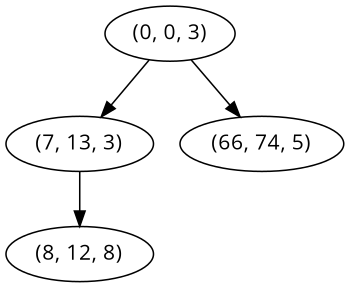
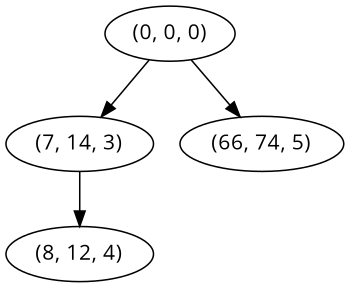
(170, 34) -> (170, 34)
(80, 144) -> (80, 144)
(80, 254) -> (80, 254)
